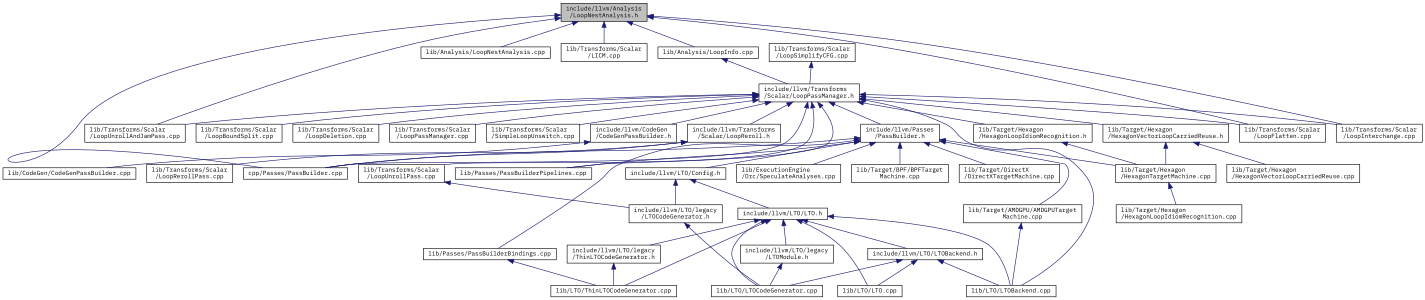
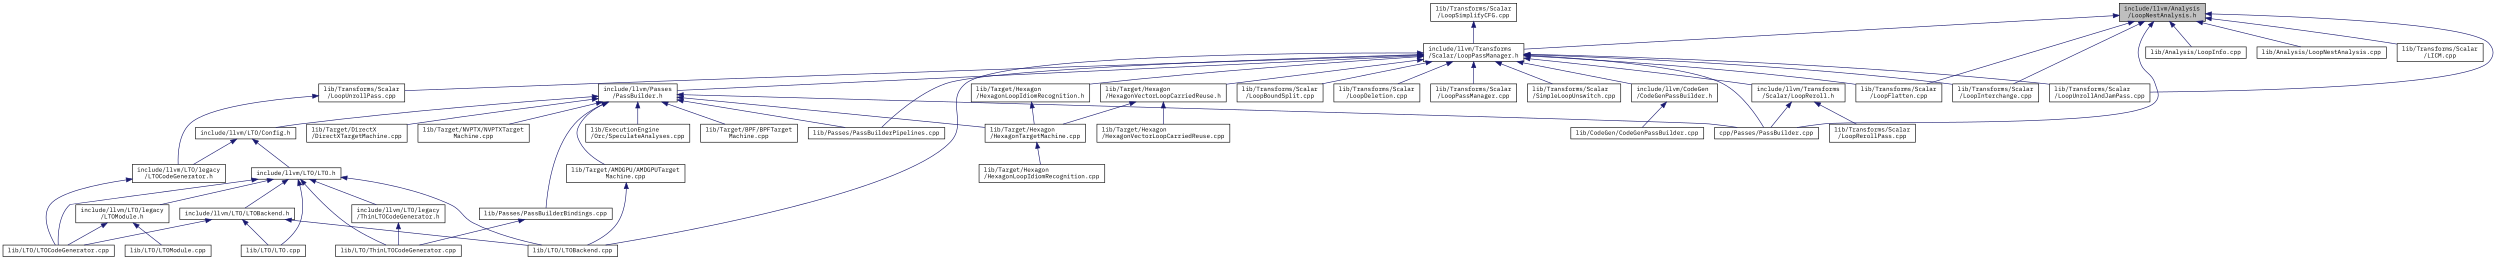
(757, 72) -> (1819, 32)
none -> (474, 133)
none -> (168, 251)
